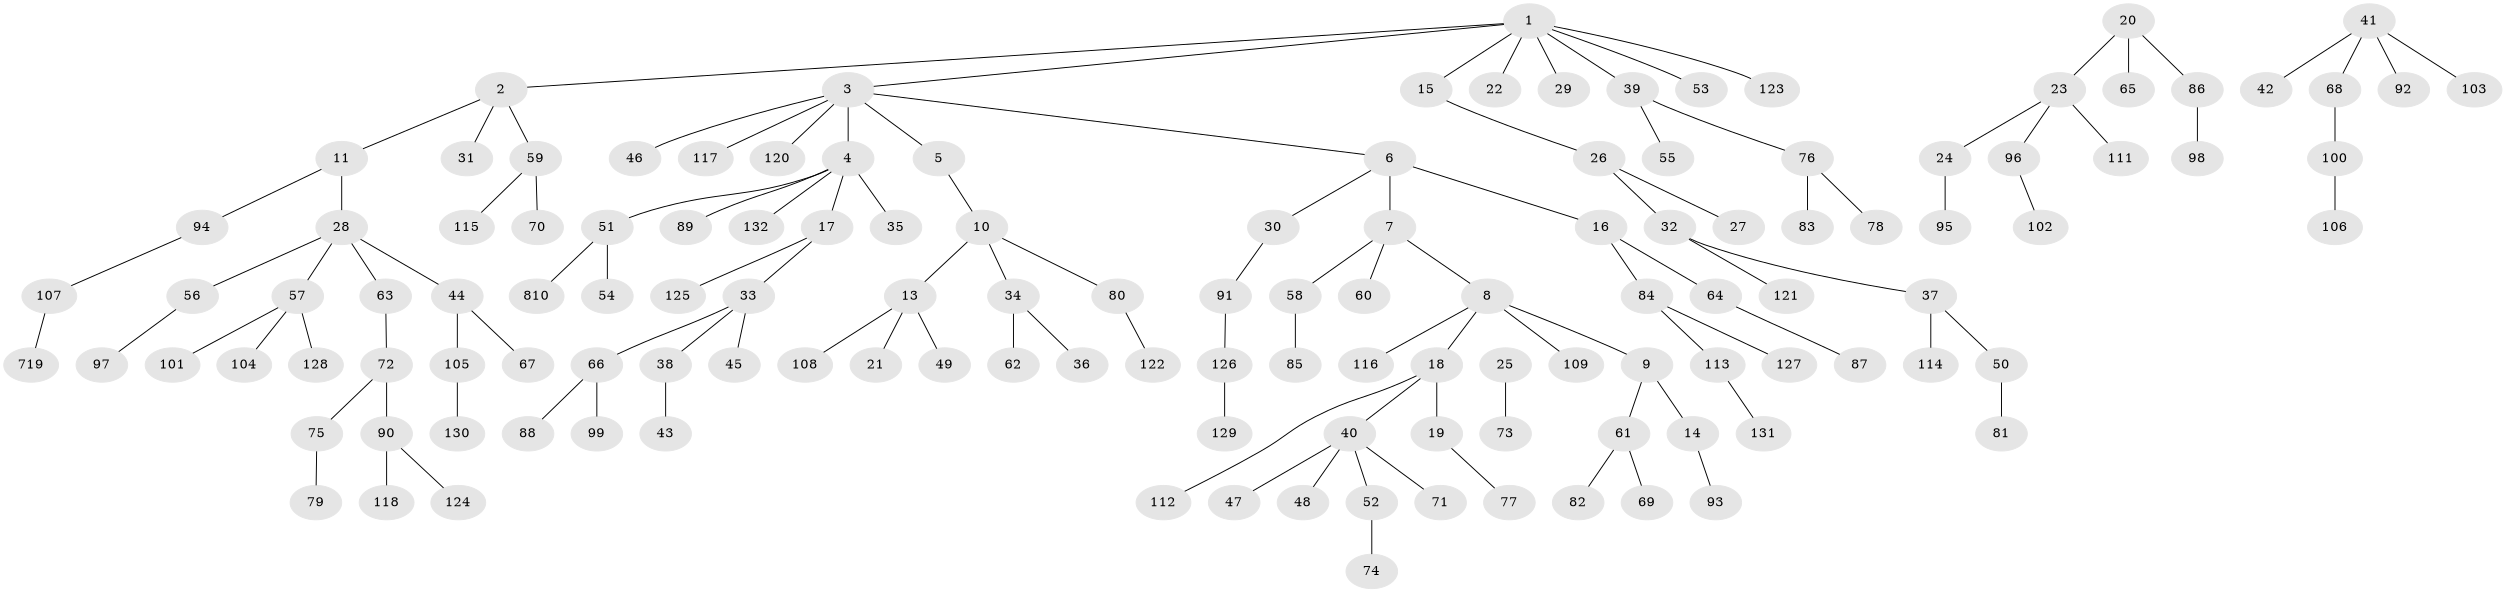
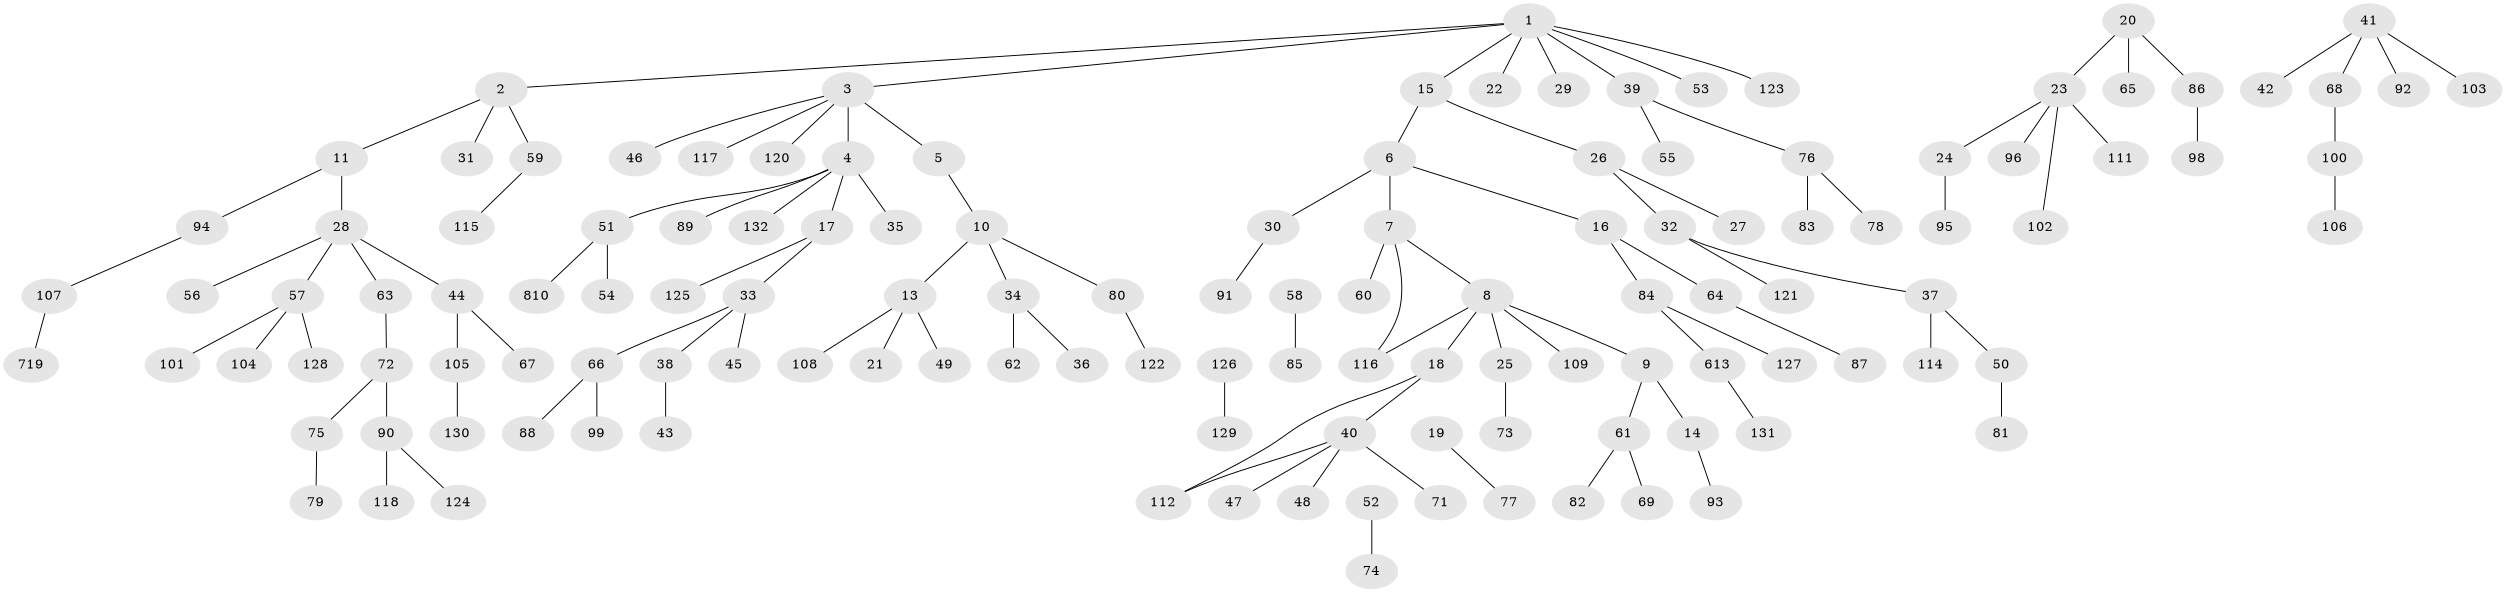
(1119, 124) -> (1408, 124)
(2027, 193) -> (2051, 159)
(538, 227) -> none
(1343, 262) -> (1401, 300)
(1225, 331) -> none
none -> (1497, 331)
(102, 365) -> none
(1718, 365) -> (1718, 365)
(1437, 400) -> none
(1361, 468) -> (1256, 466)
